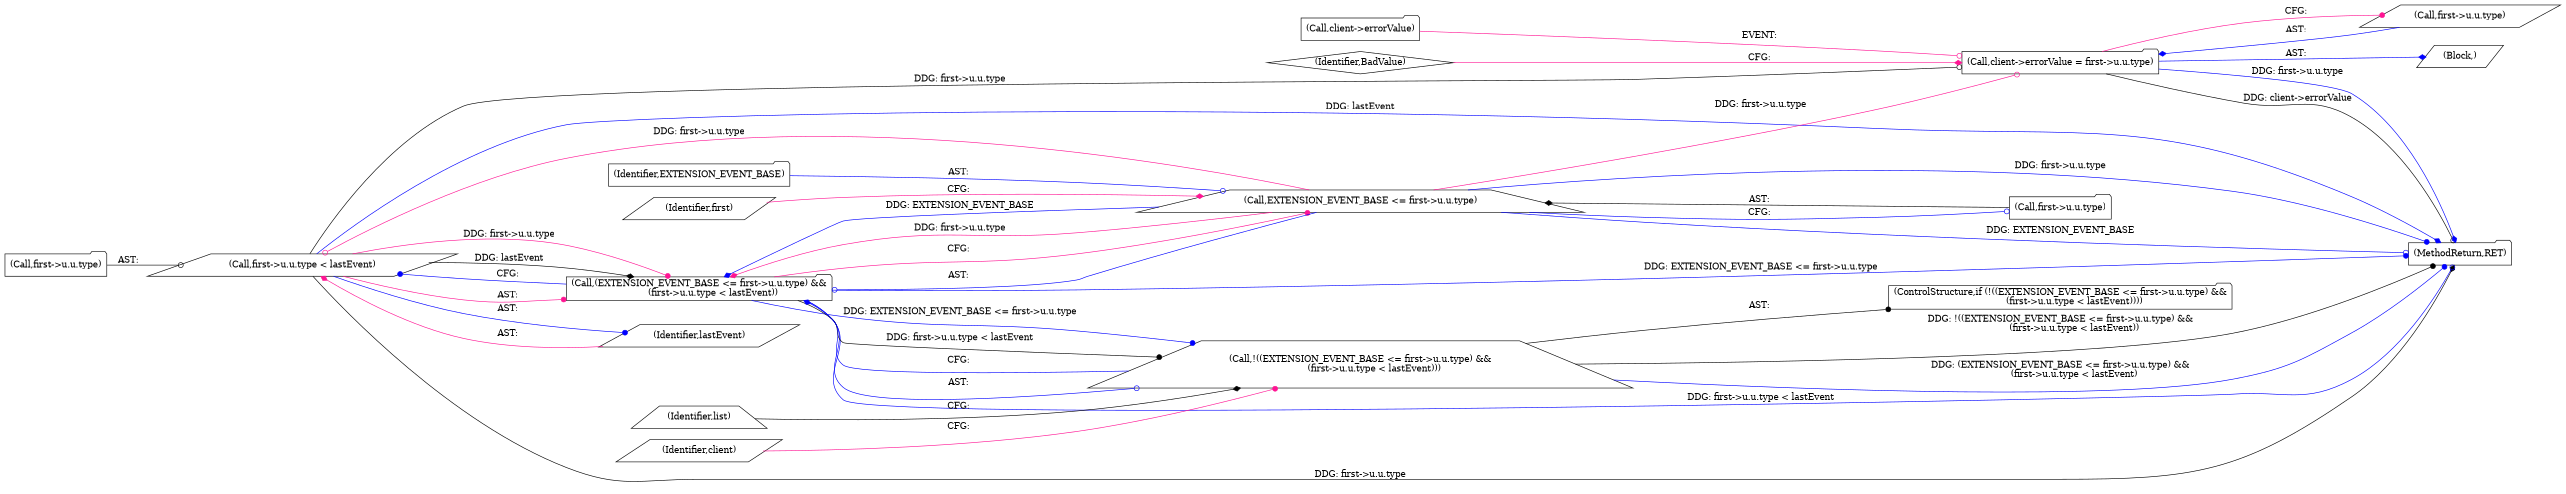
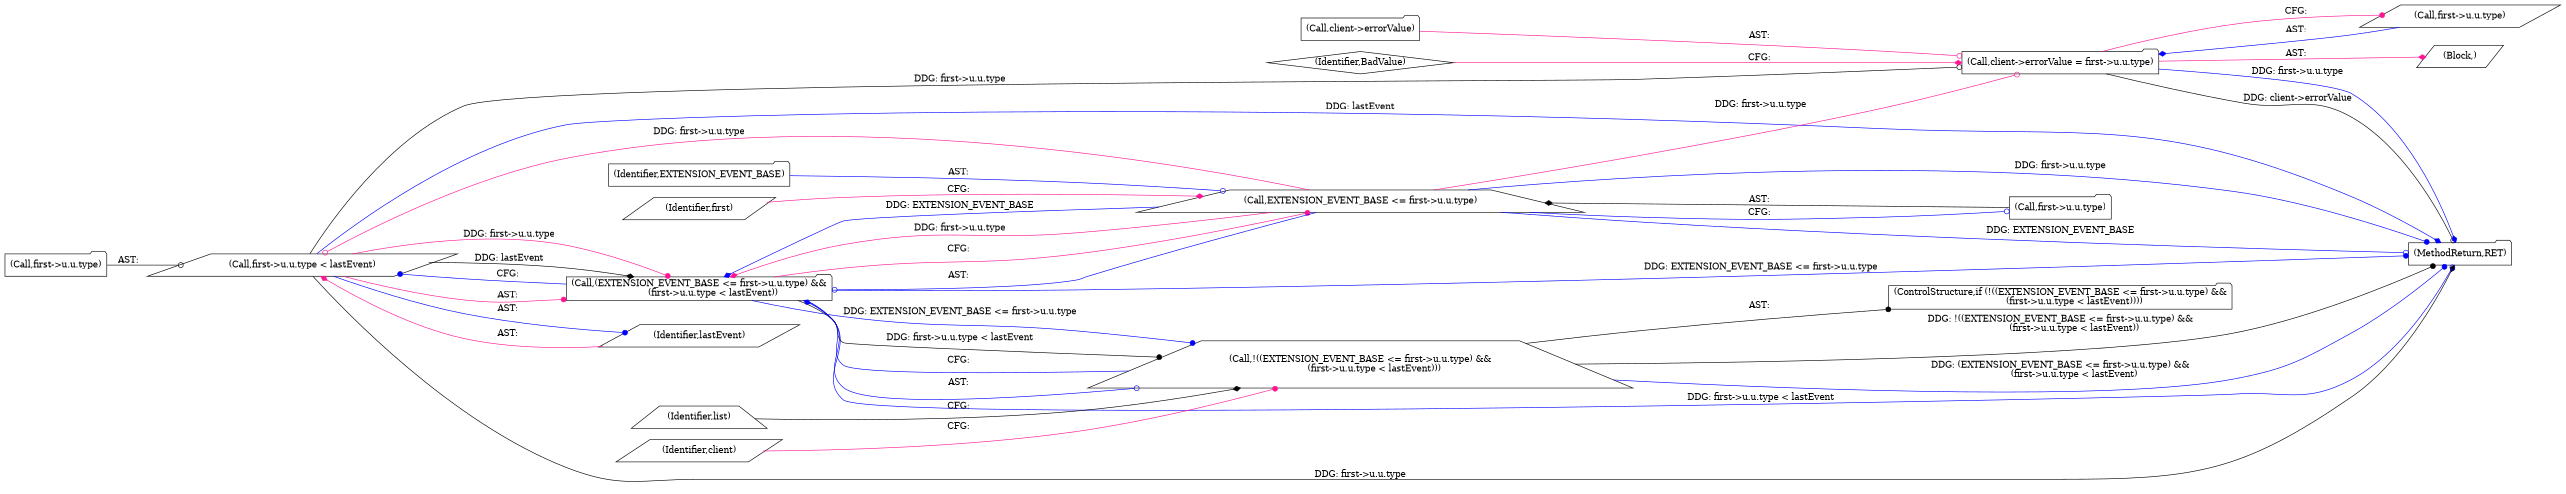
(1761, 36) -> (1761, 36)
(2289, 59) -> (2289, 59)
